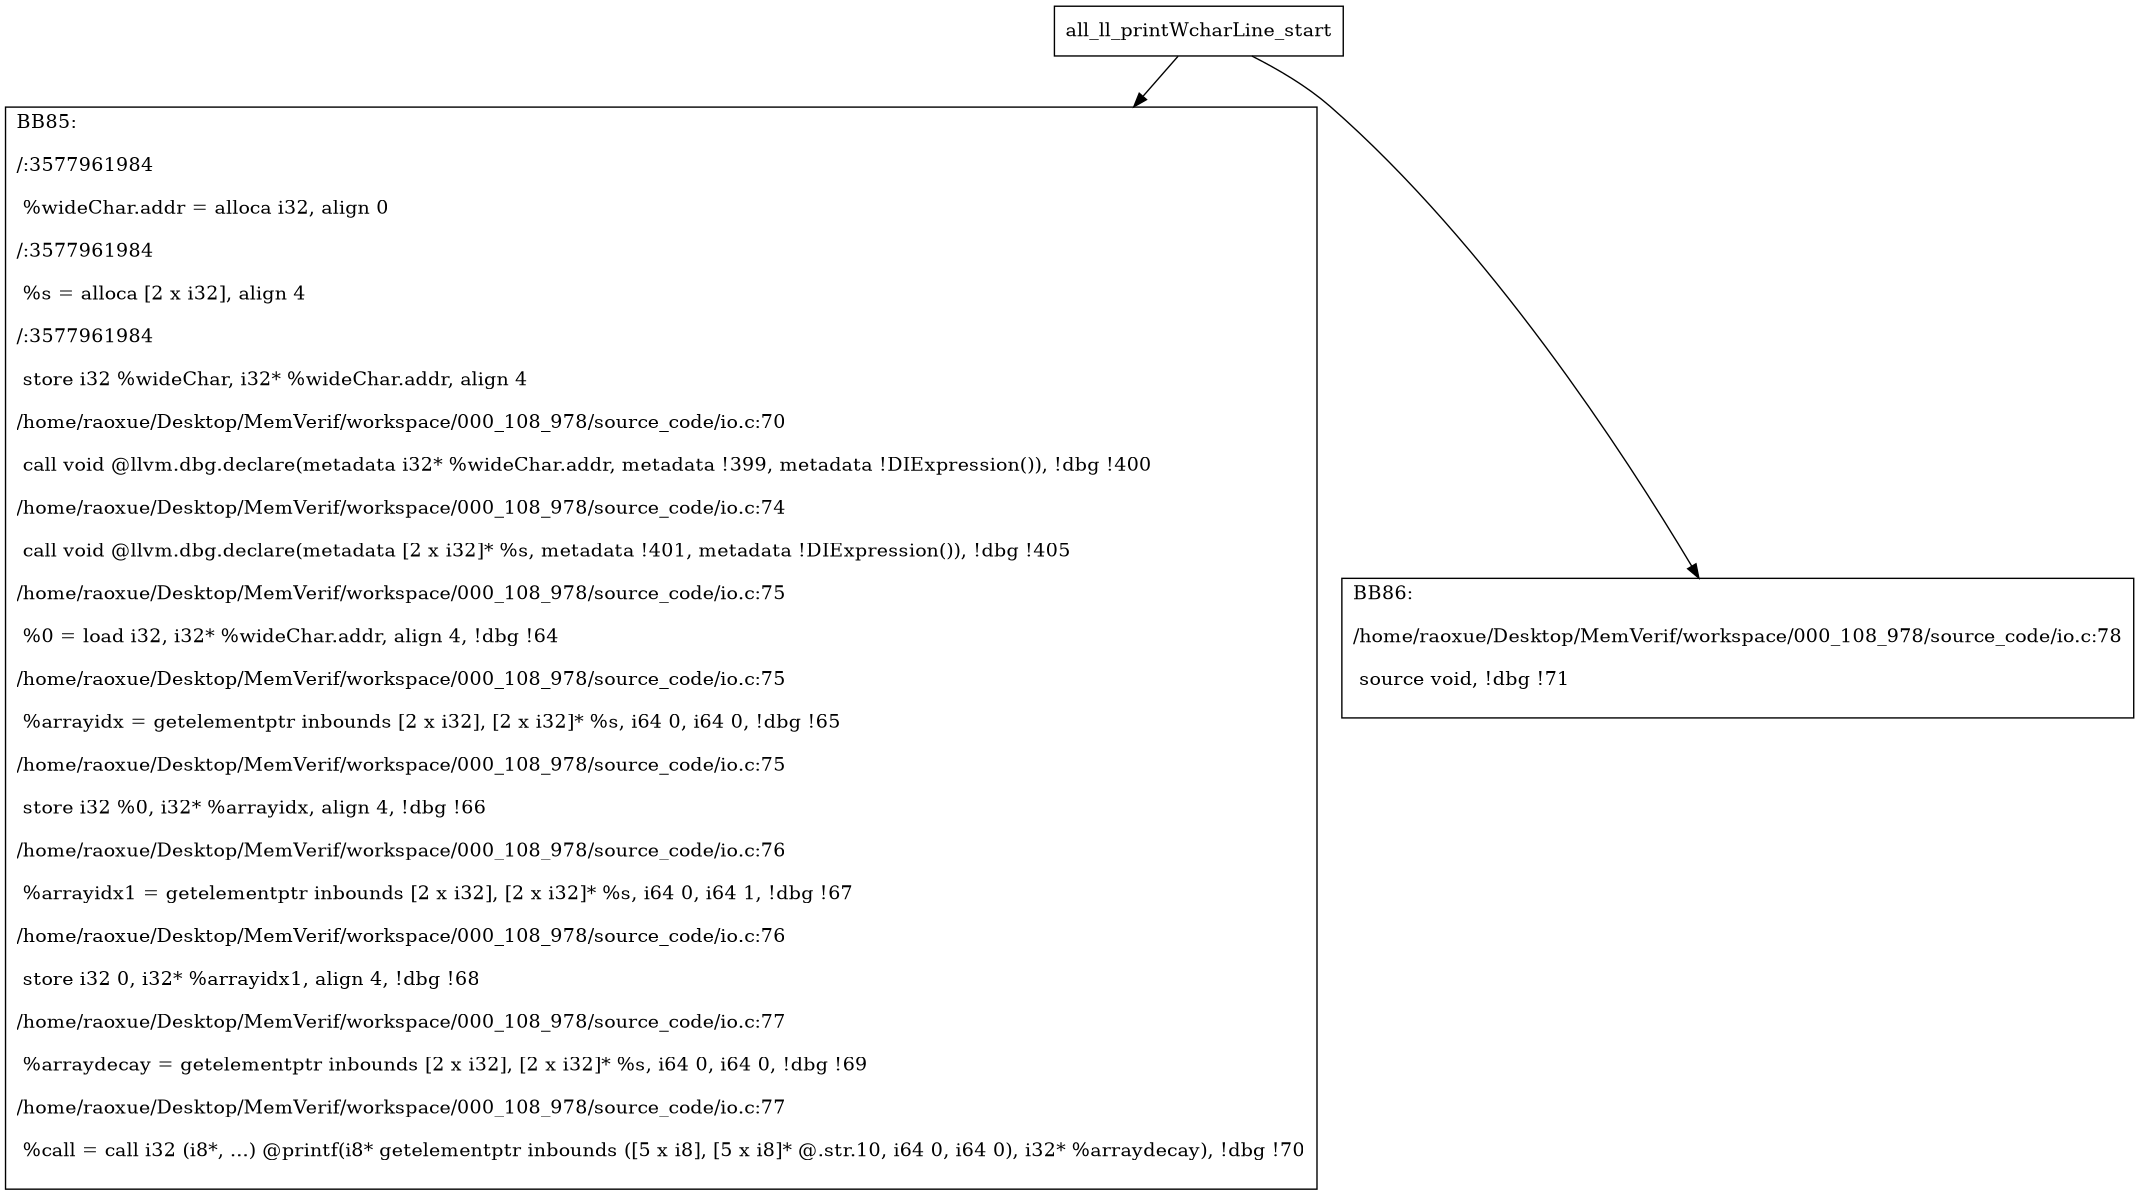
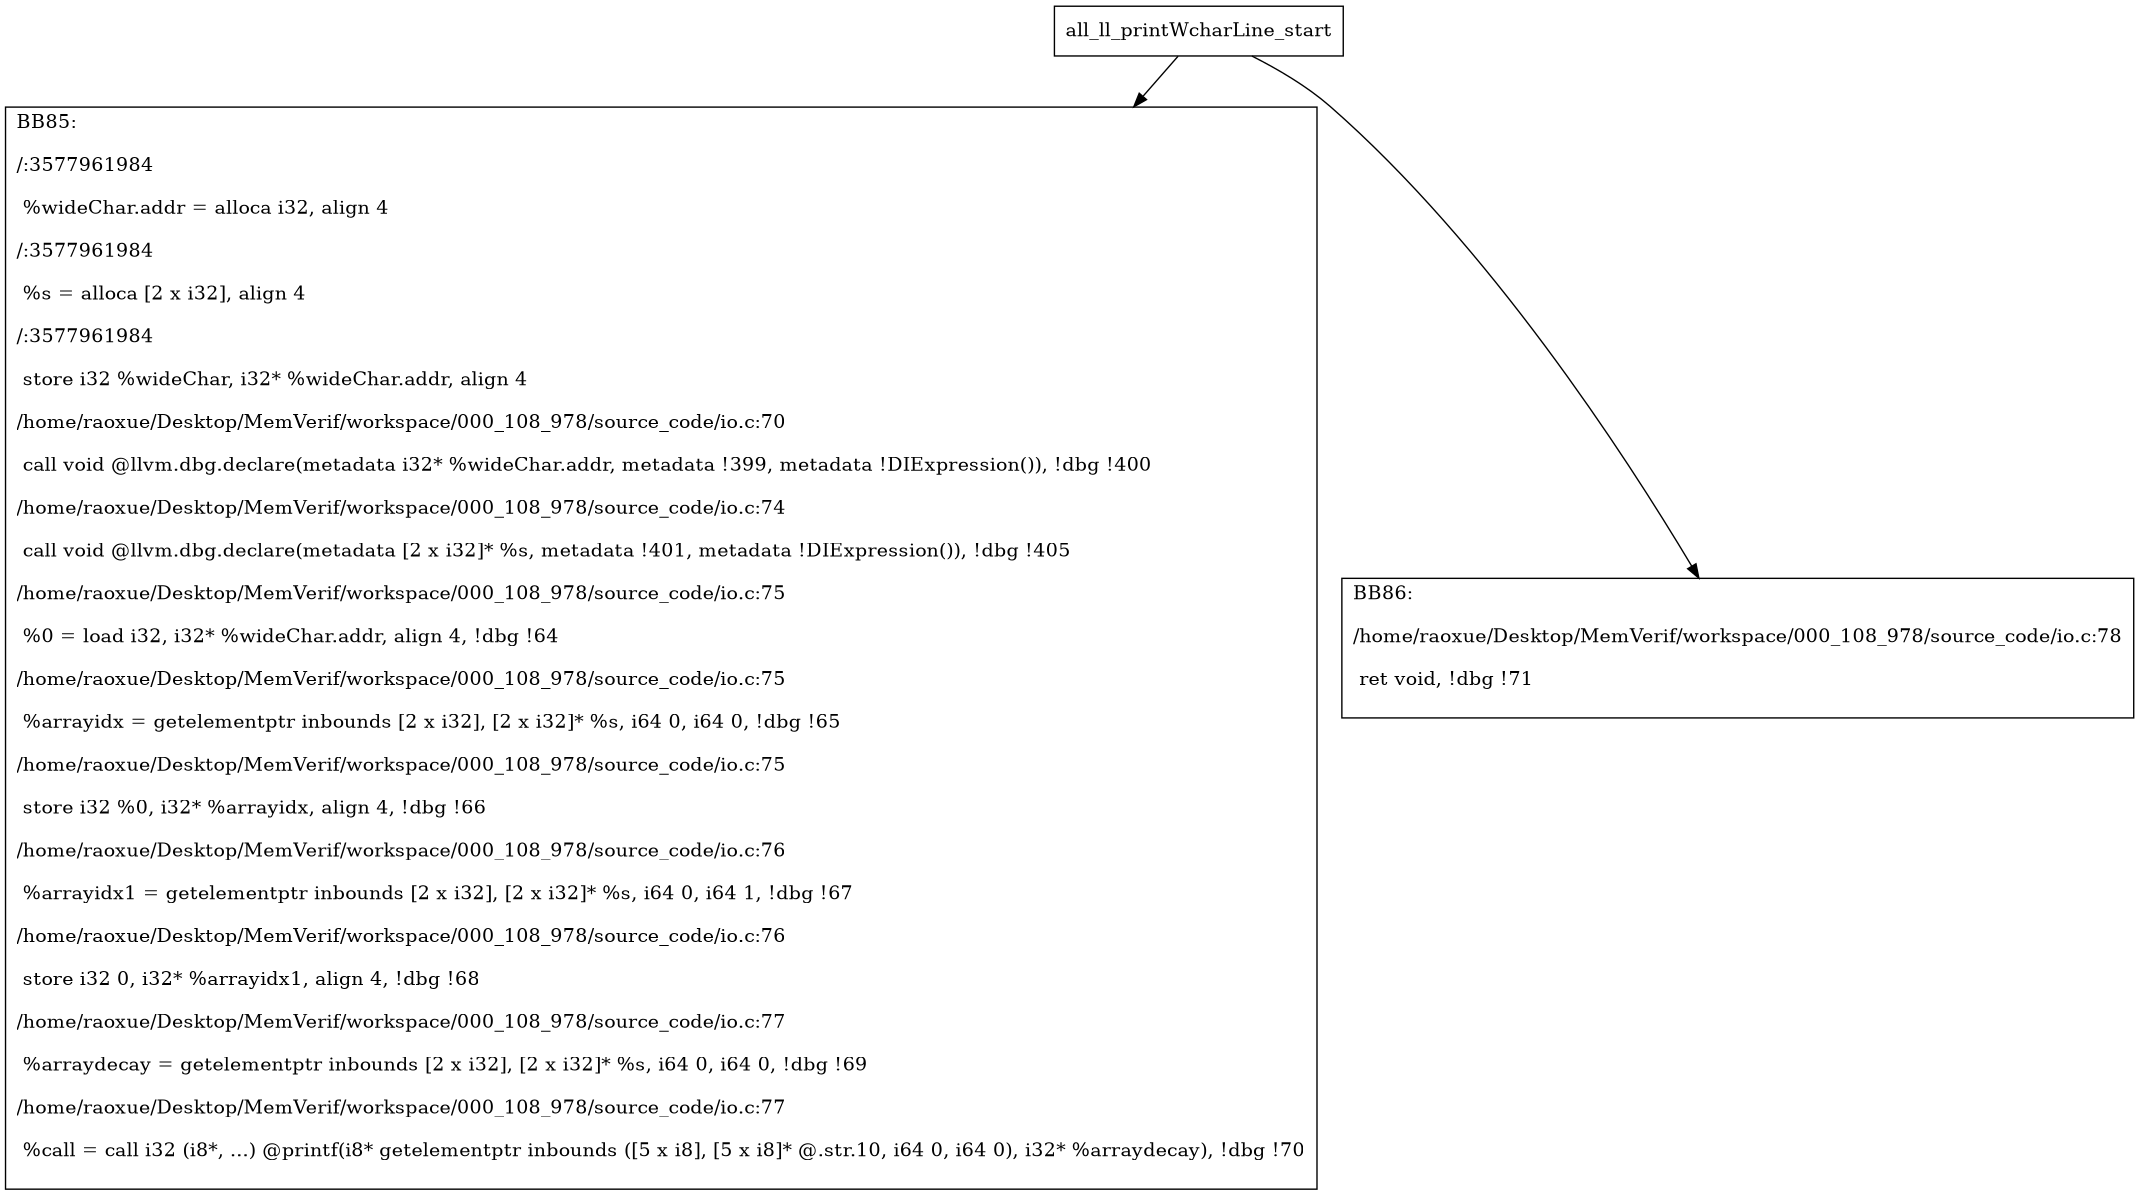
(203, 208) -> (203, 208)
(1461, 679) -> (1443, 679)
